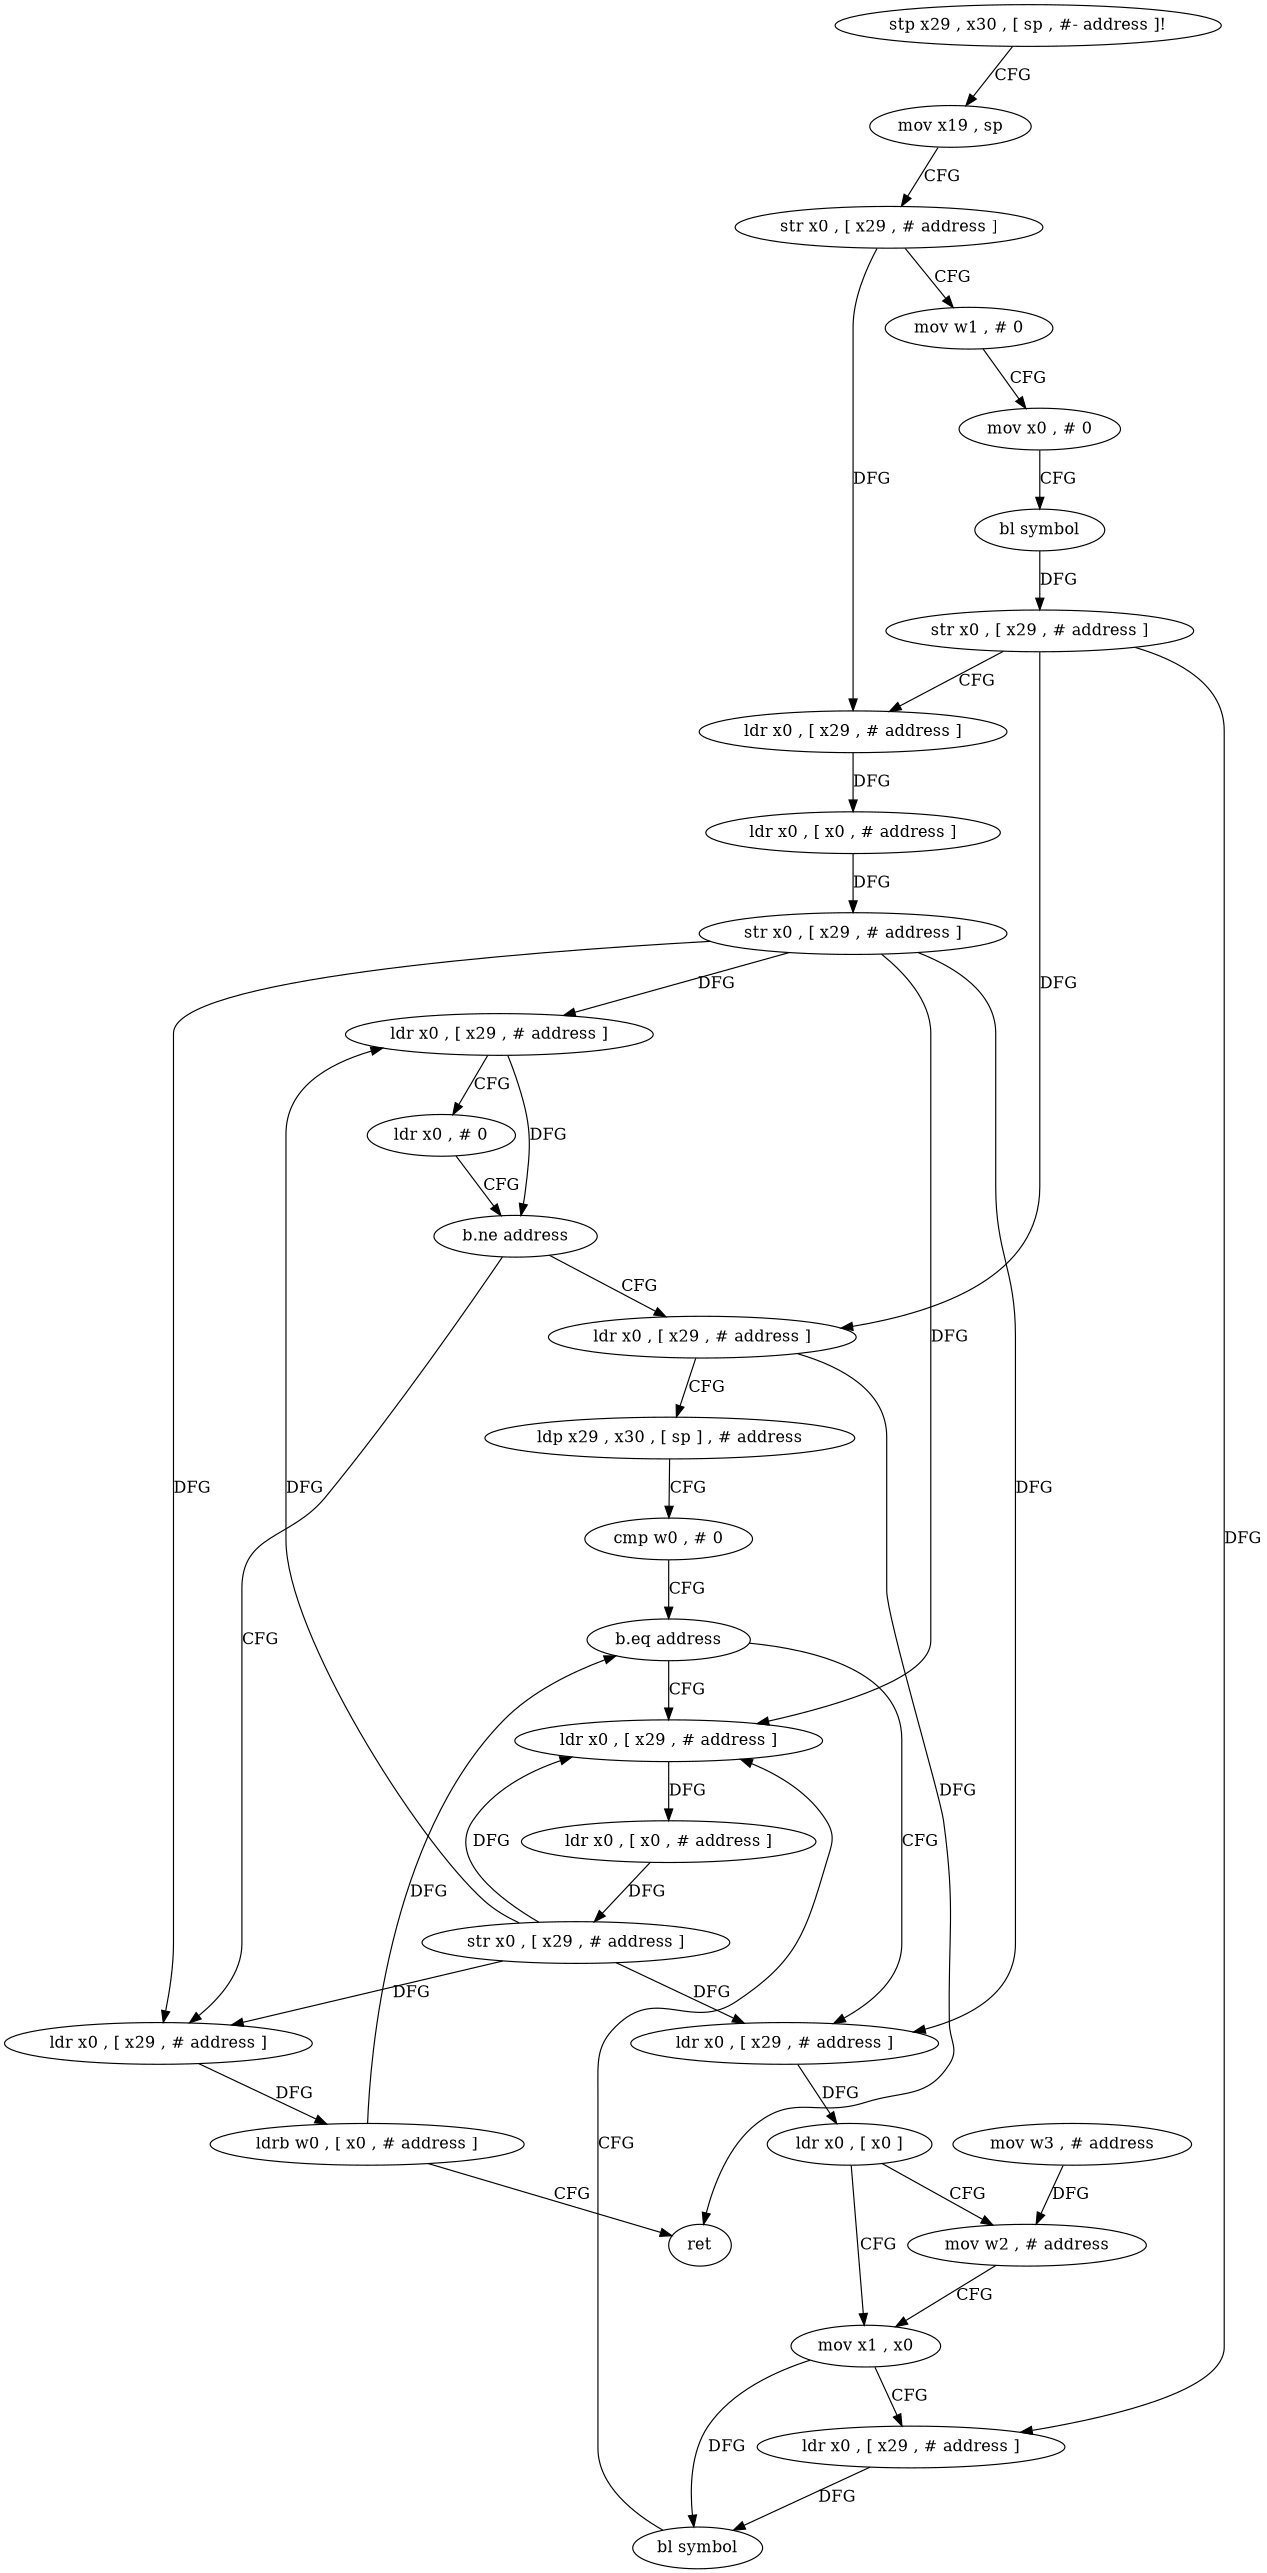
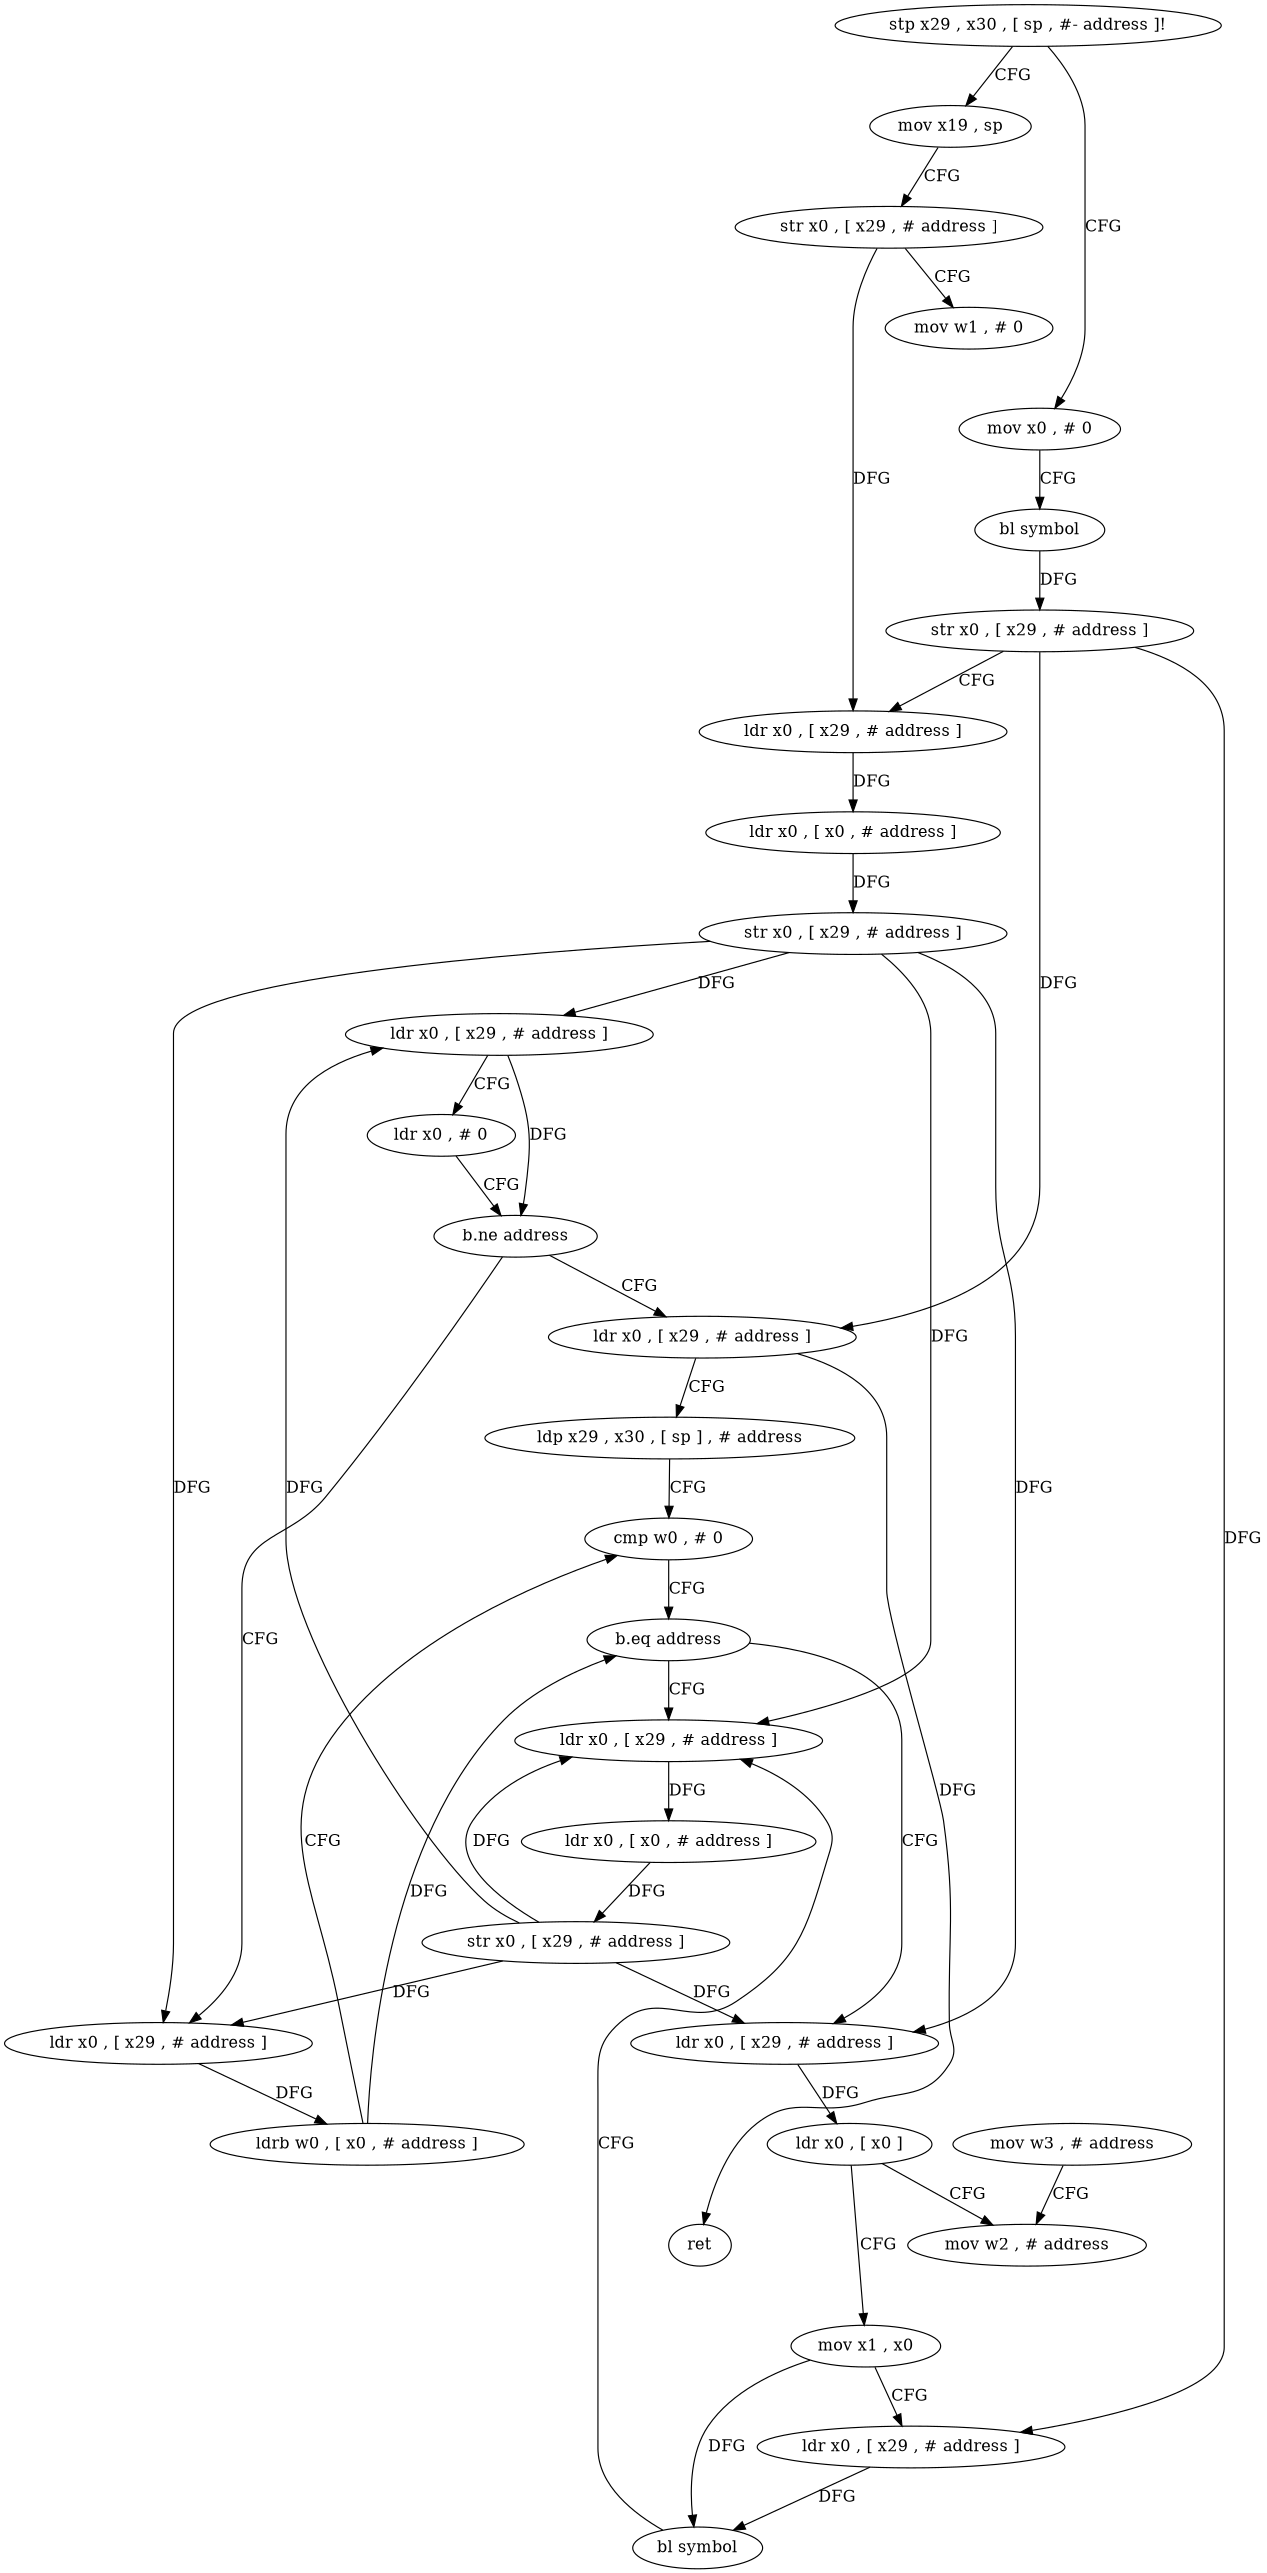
(1001, 374) -> (1085, 220)
(1071, 2195) -> (1071, 2195)
(544, 2198) -> (316, 1767)
(951, 2293) -> none
